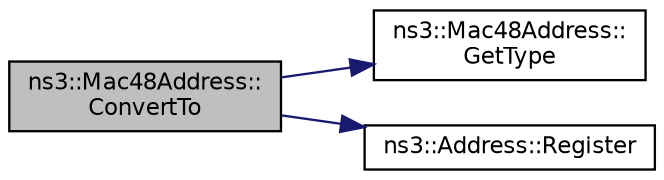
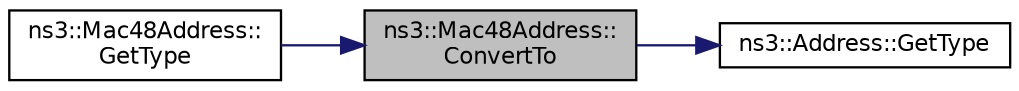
(316, 72) -> (311, 45)
(510, 147) -> (865, 45)
